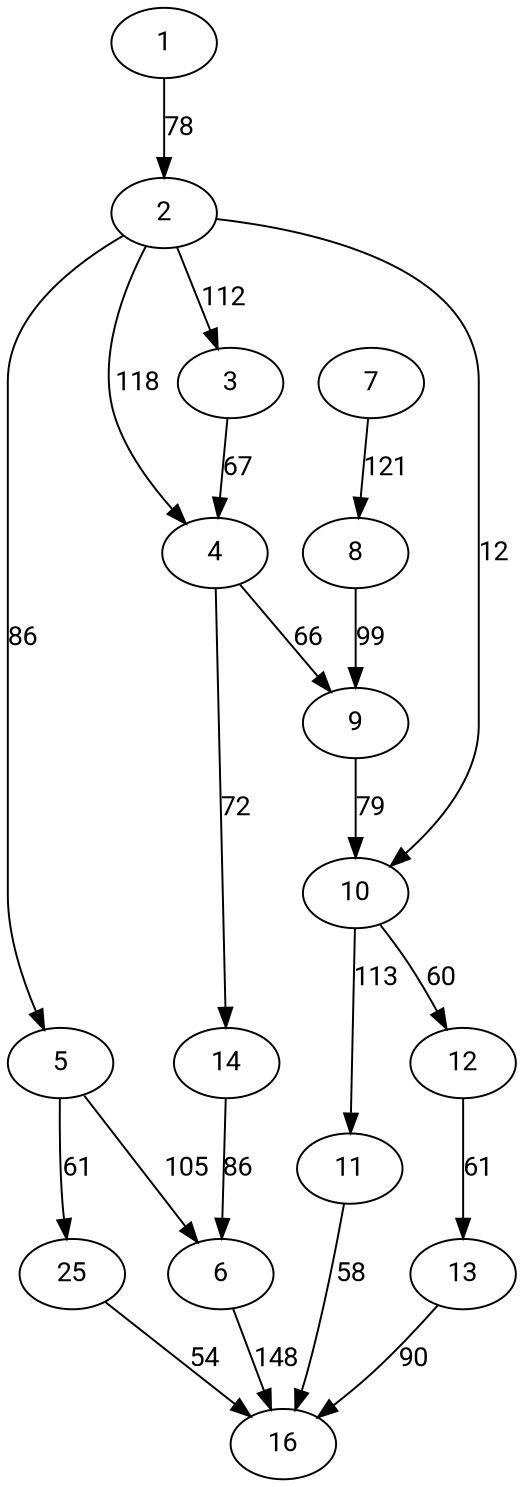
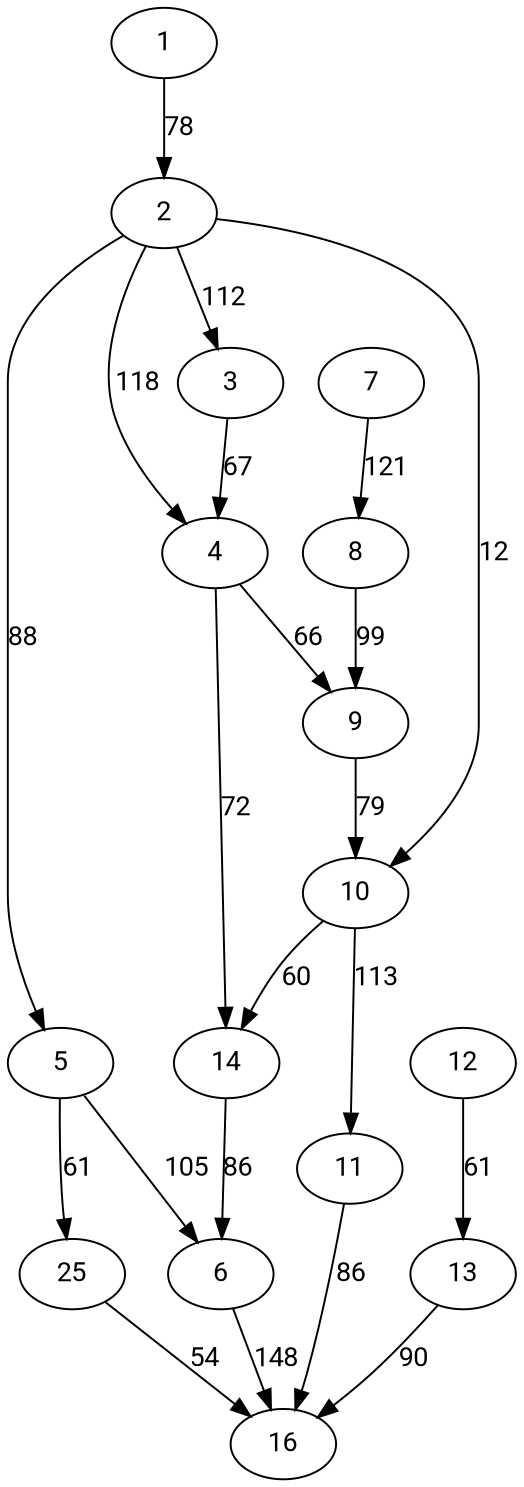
(23, 638) -> (23, 638)
(411, 967) -> (282, 962)
(352, 1274) -> (352, 1274)
